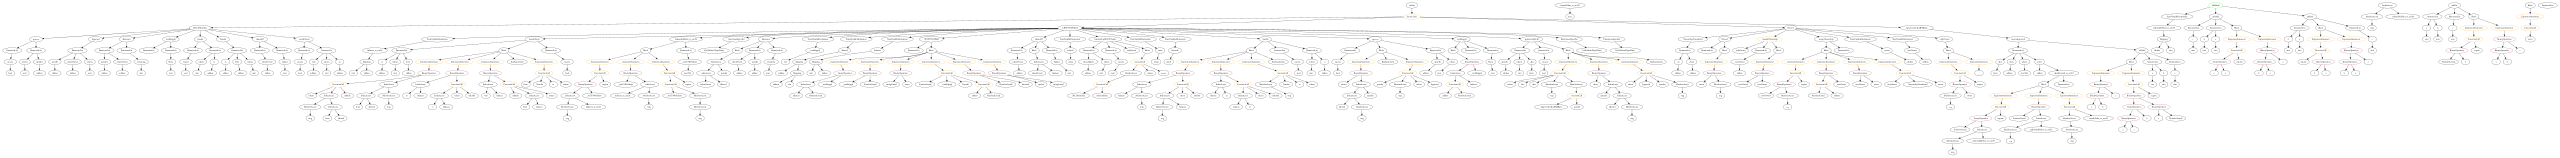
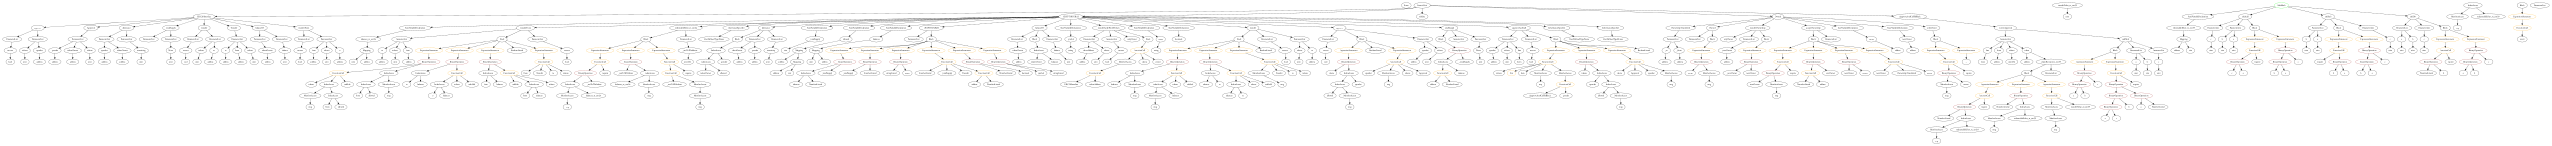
none -> (1406, 5)
(1412, 10) -> (1422, 10)
none -> (2347, 11)
(1412, 17) -> (1422, 5)
(1770, 39) -> (1758, 28)
(1169, 62) -> none
(1523, 84) -> (1511, 73)
